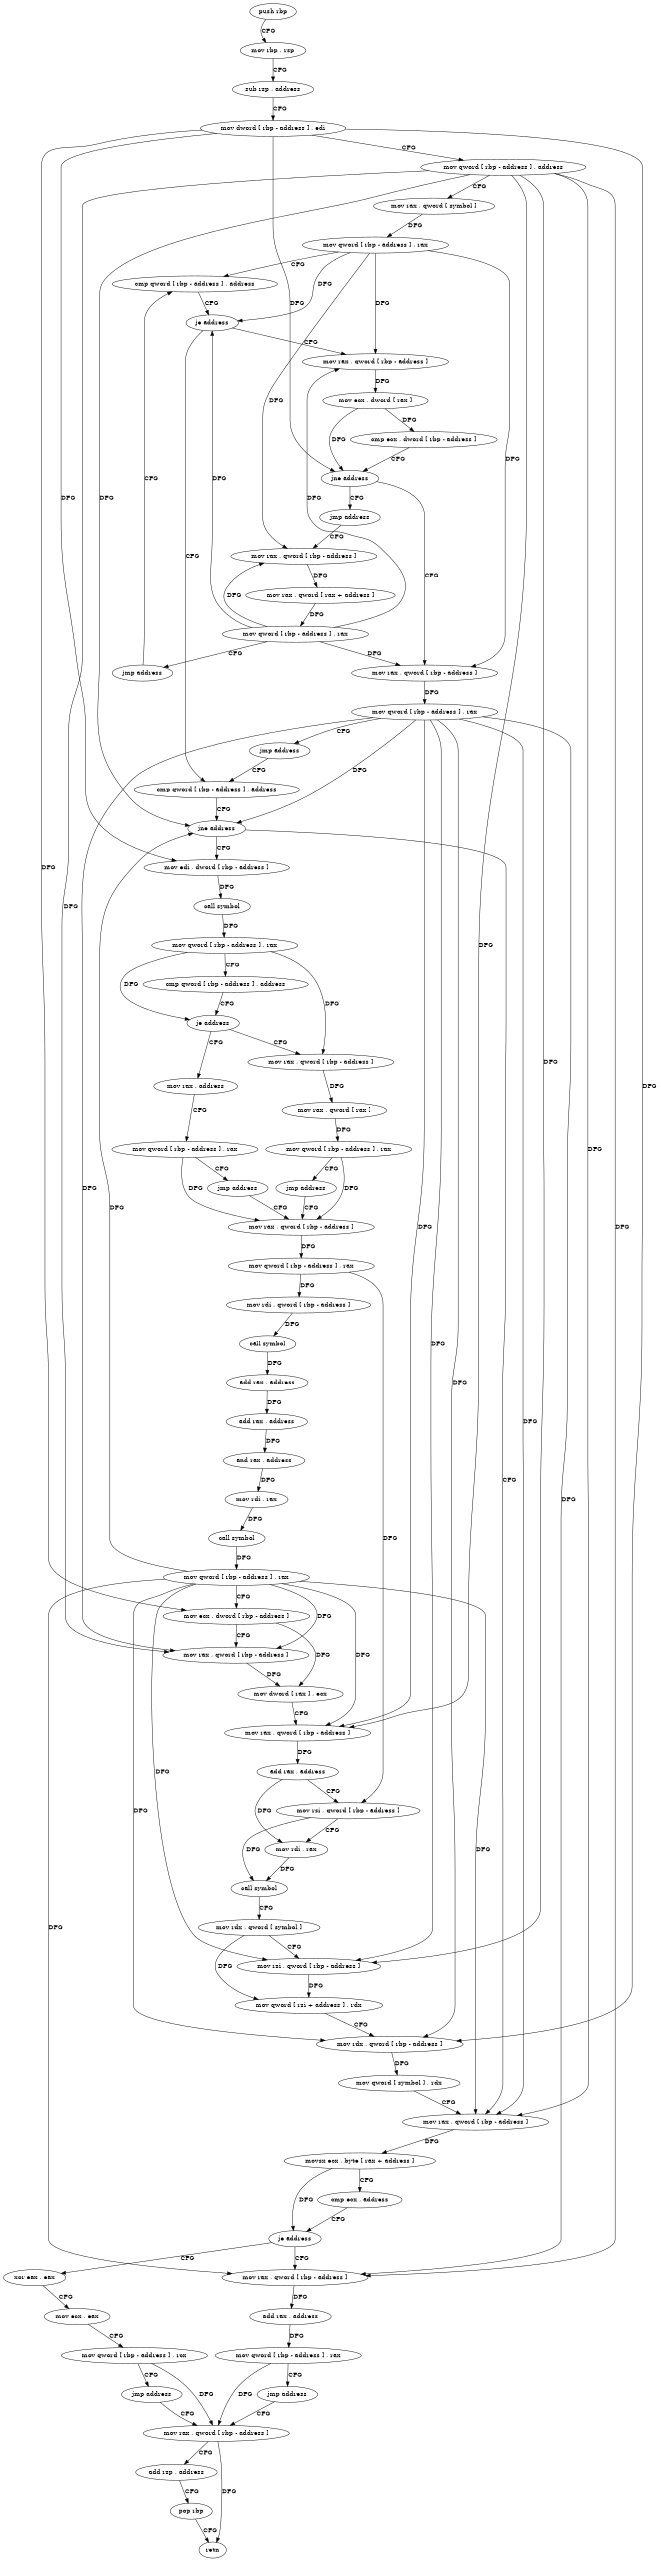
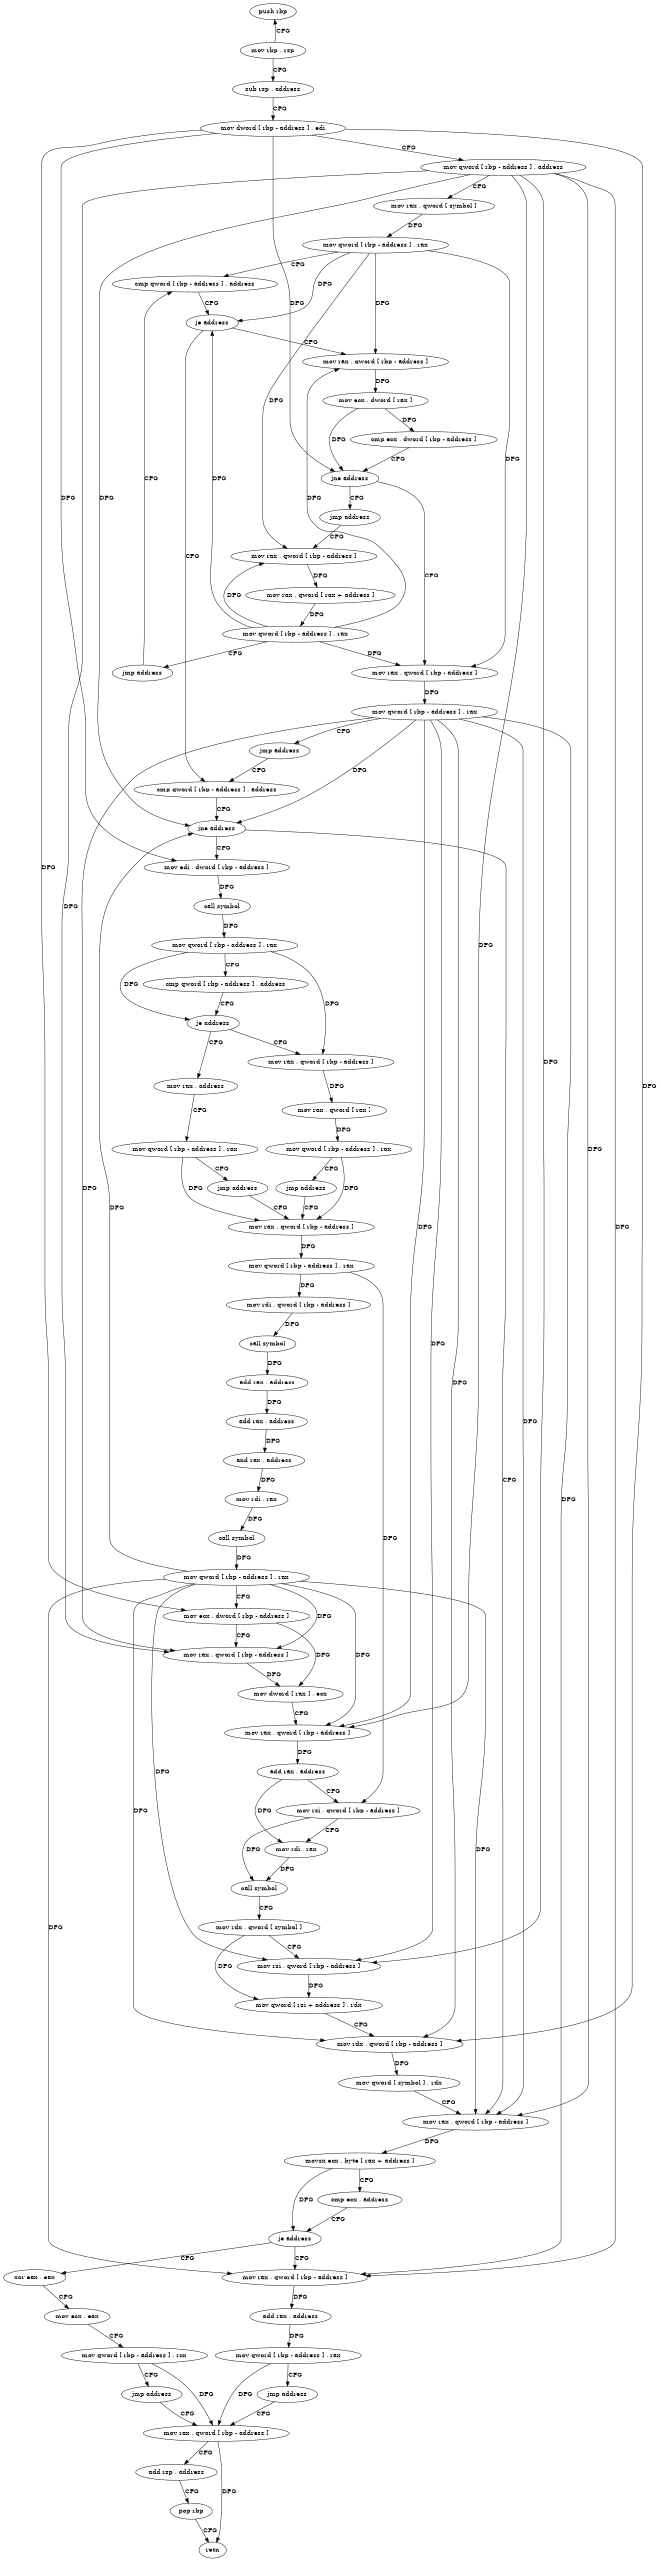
(261, 29) -> (276, 33)
